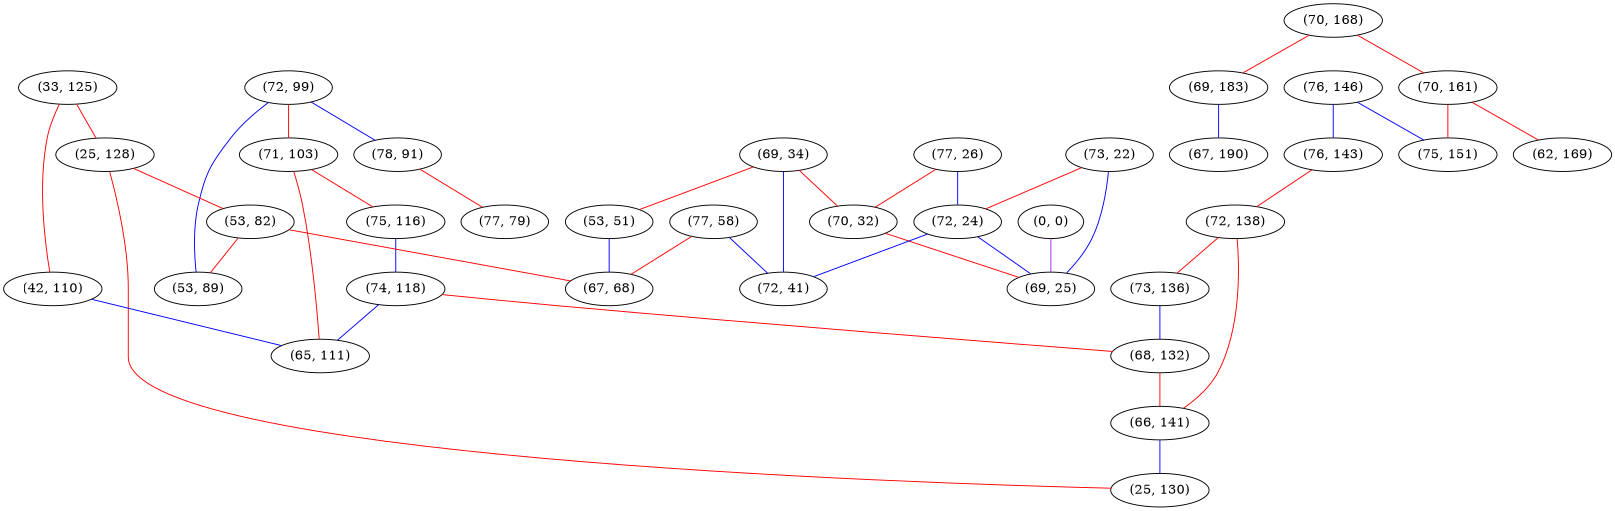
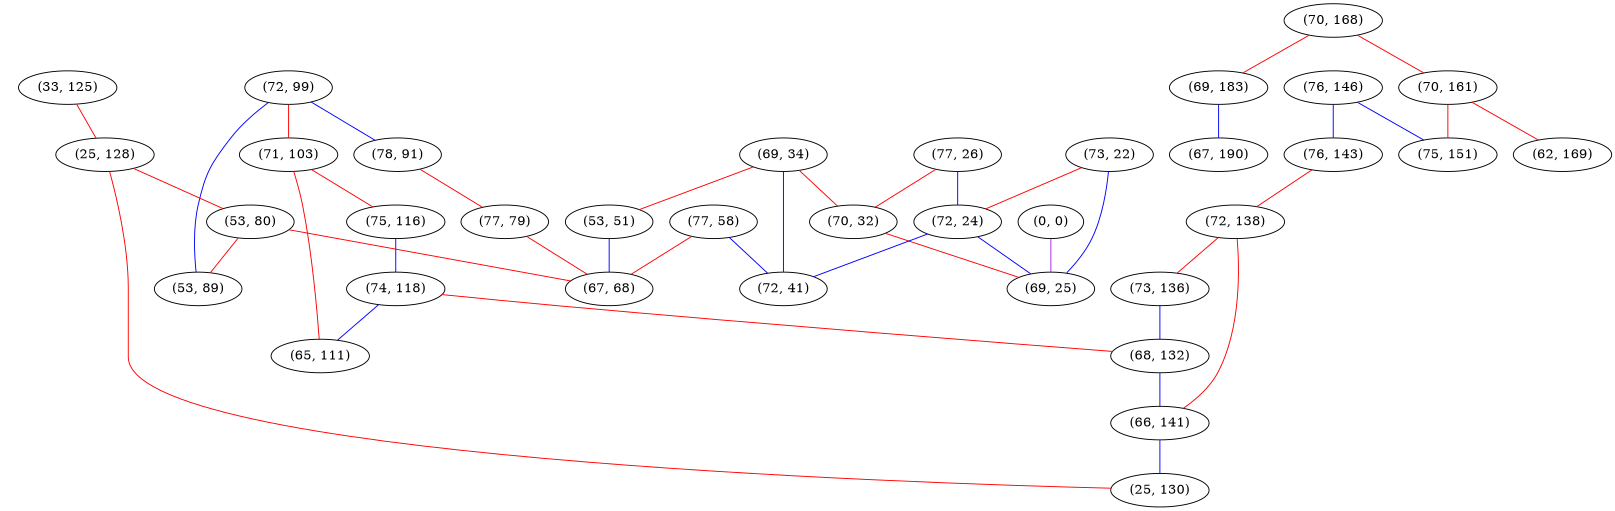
(250, 222) -> (250, 222)
none -> (557, 255)
(53, 289) -> none
(1160, 390) -> (1160, 390)
